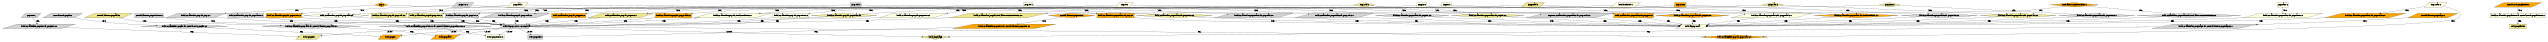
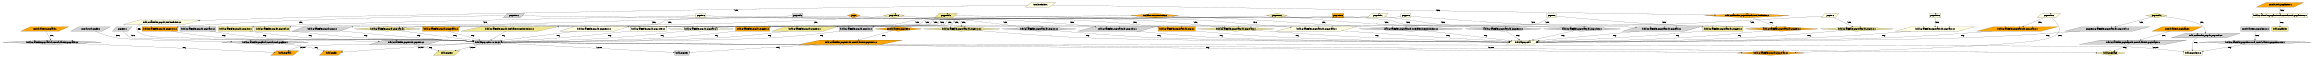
(108, 16) -> (45, 29)
(1634, 16) -> (1723, 29)
(515, 20) -> (2193, 43)
(1773, 21) -> (1764, 22)
